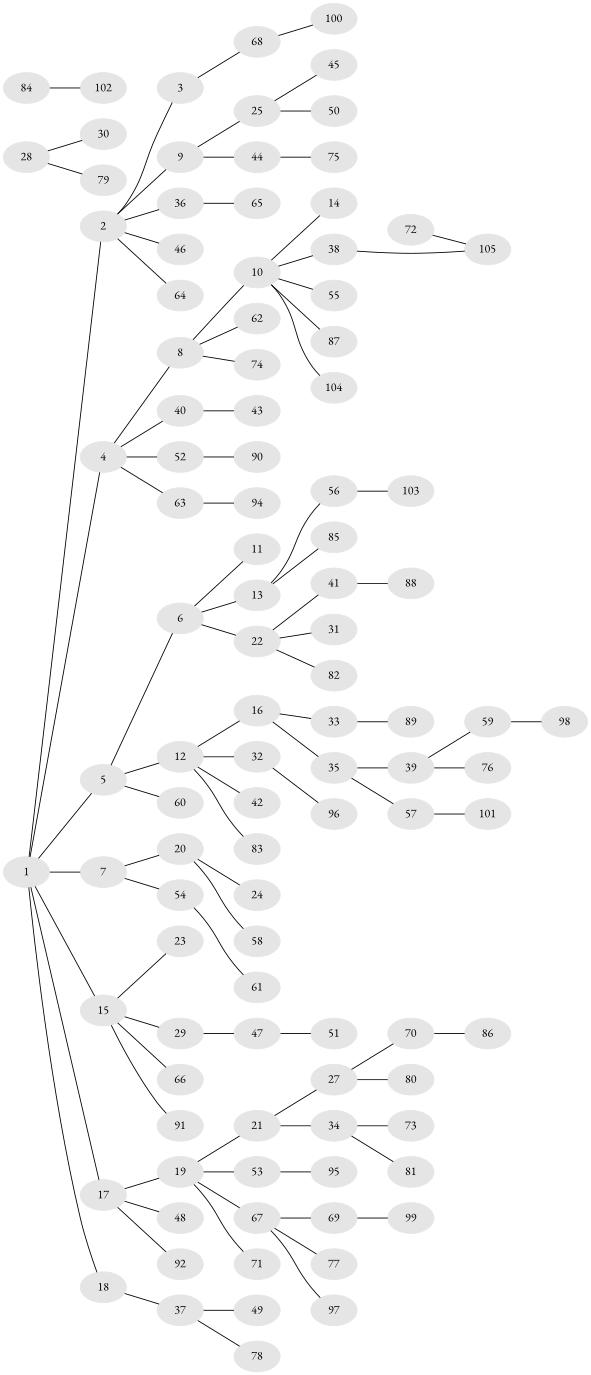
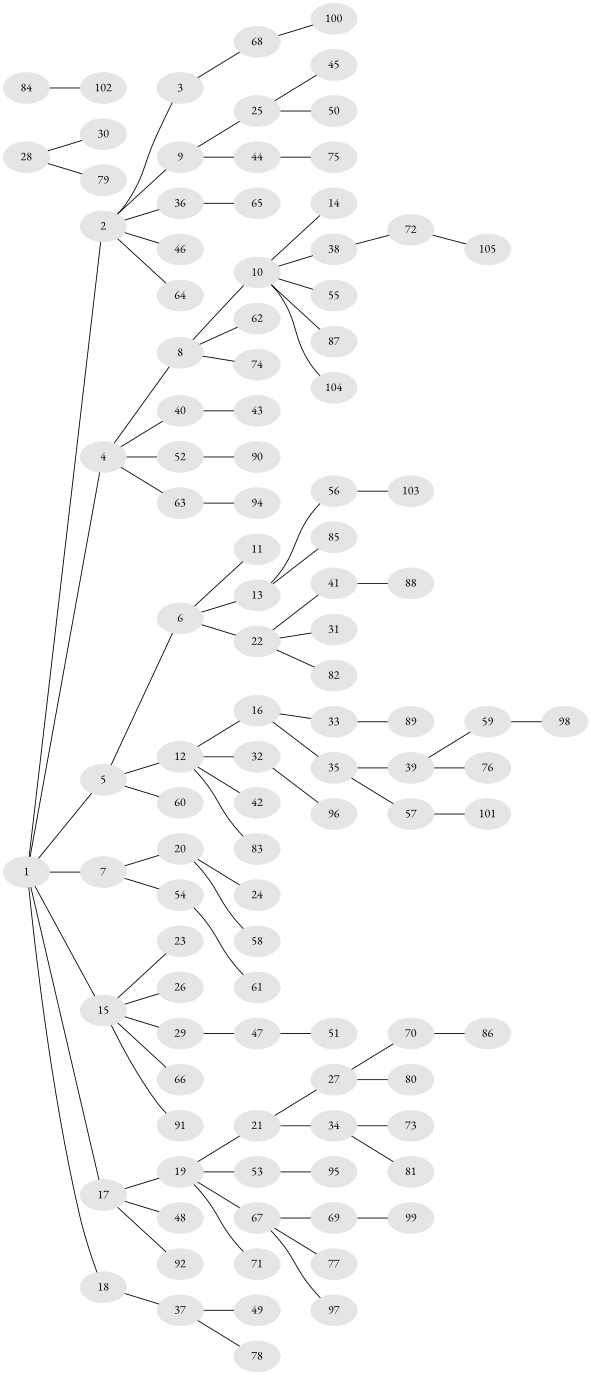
(411, 253) -> (372, 240)
none -> (180, 987)
